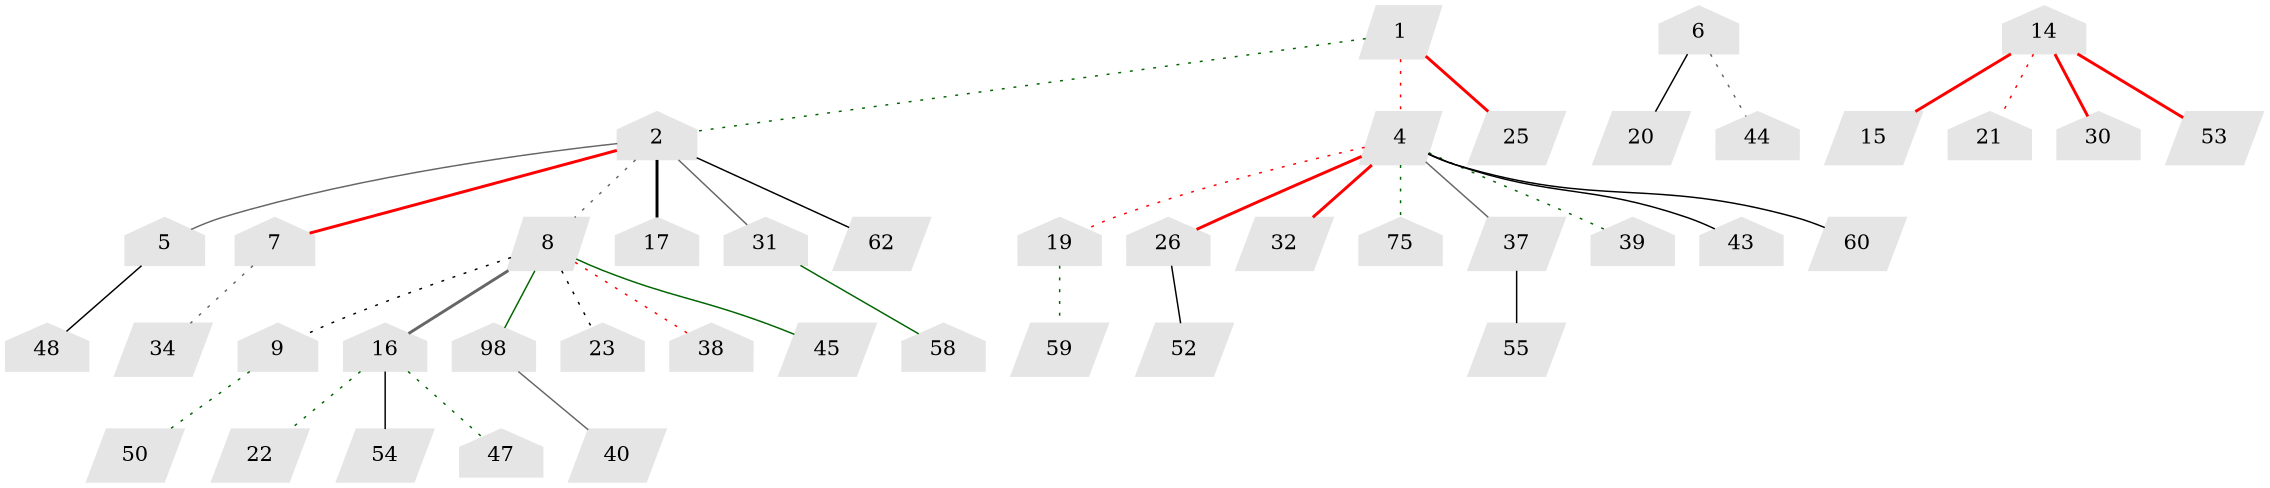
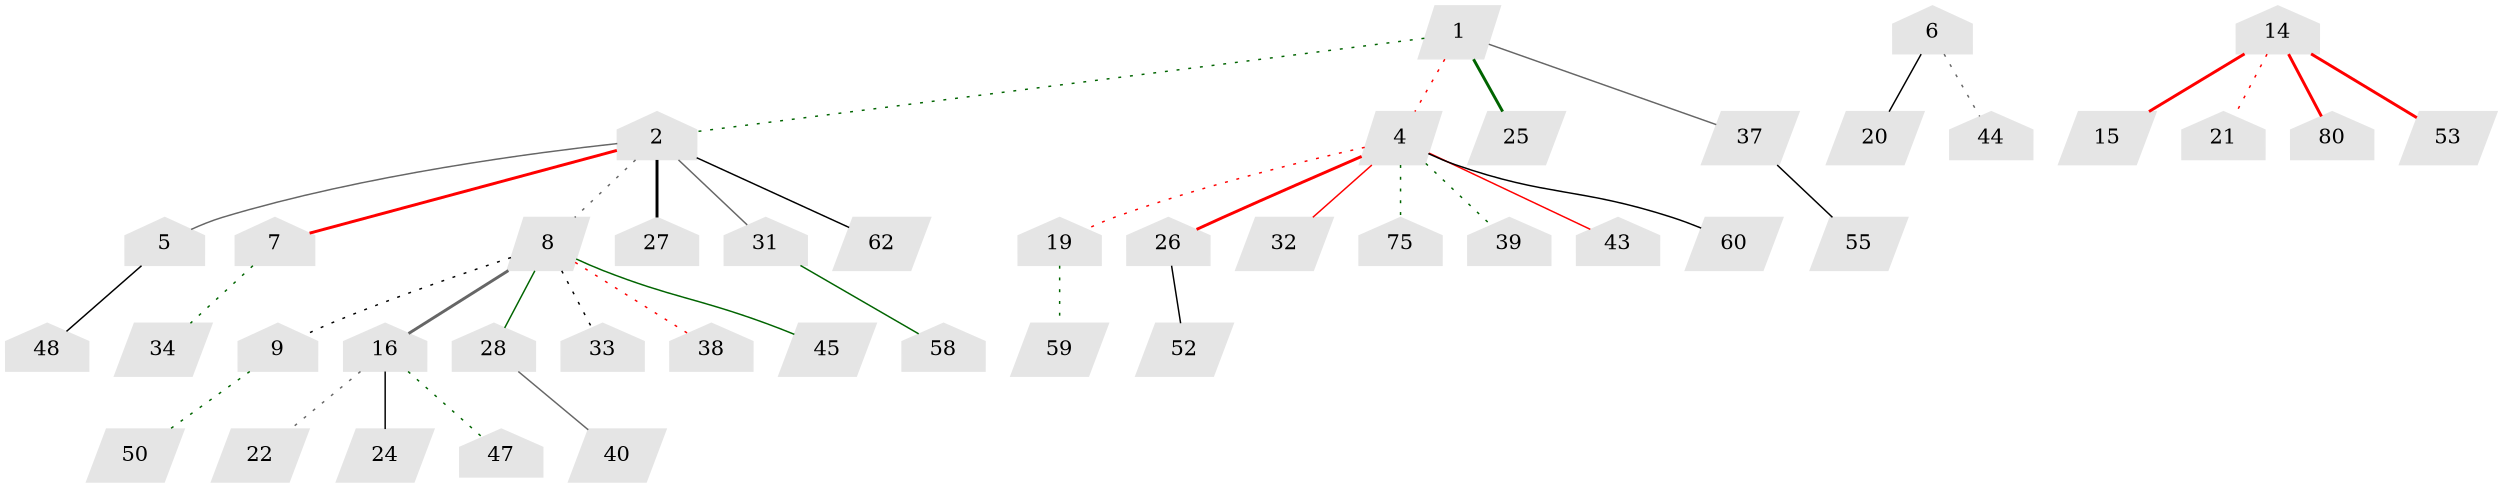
(1457, 84) -> (1488, 85)
(2099, 138) -> (2332, 138)
(1457, 190) -> (1603, 84)
(1342, 191) -> (1342, 191)
(1630, 201) -> (1510, 191)
(657, 244) -> (657, 244)
(222, 294) -> (222, 294)
(494, 350) -> (494, 350)
(603, 350) -> (603, 350)
(326, 400) -> (326, 400)
(385, 456) -> (385, 456)
